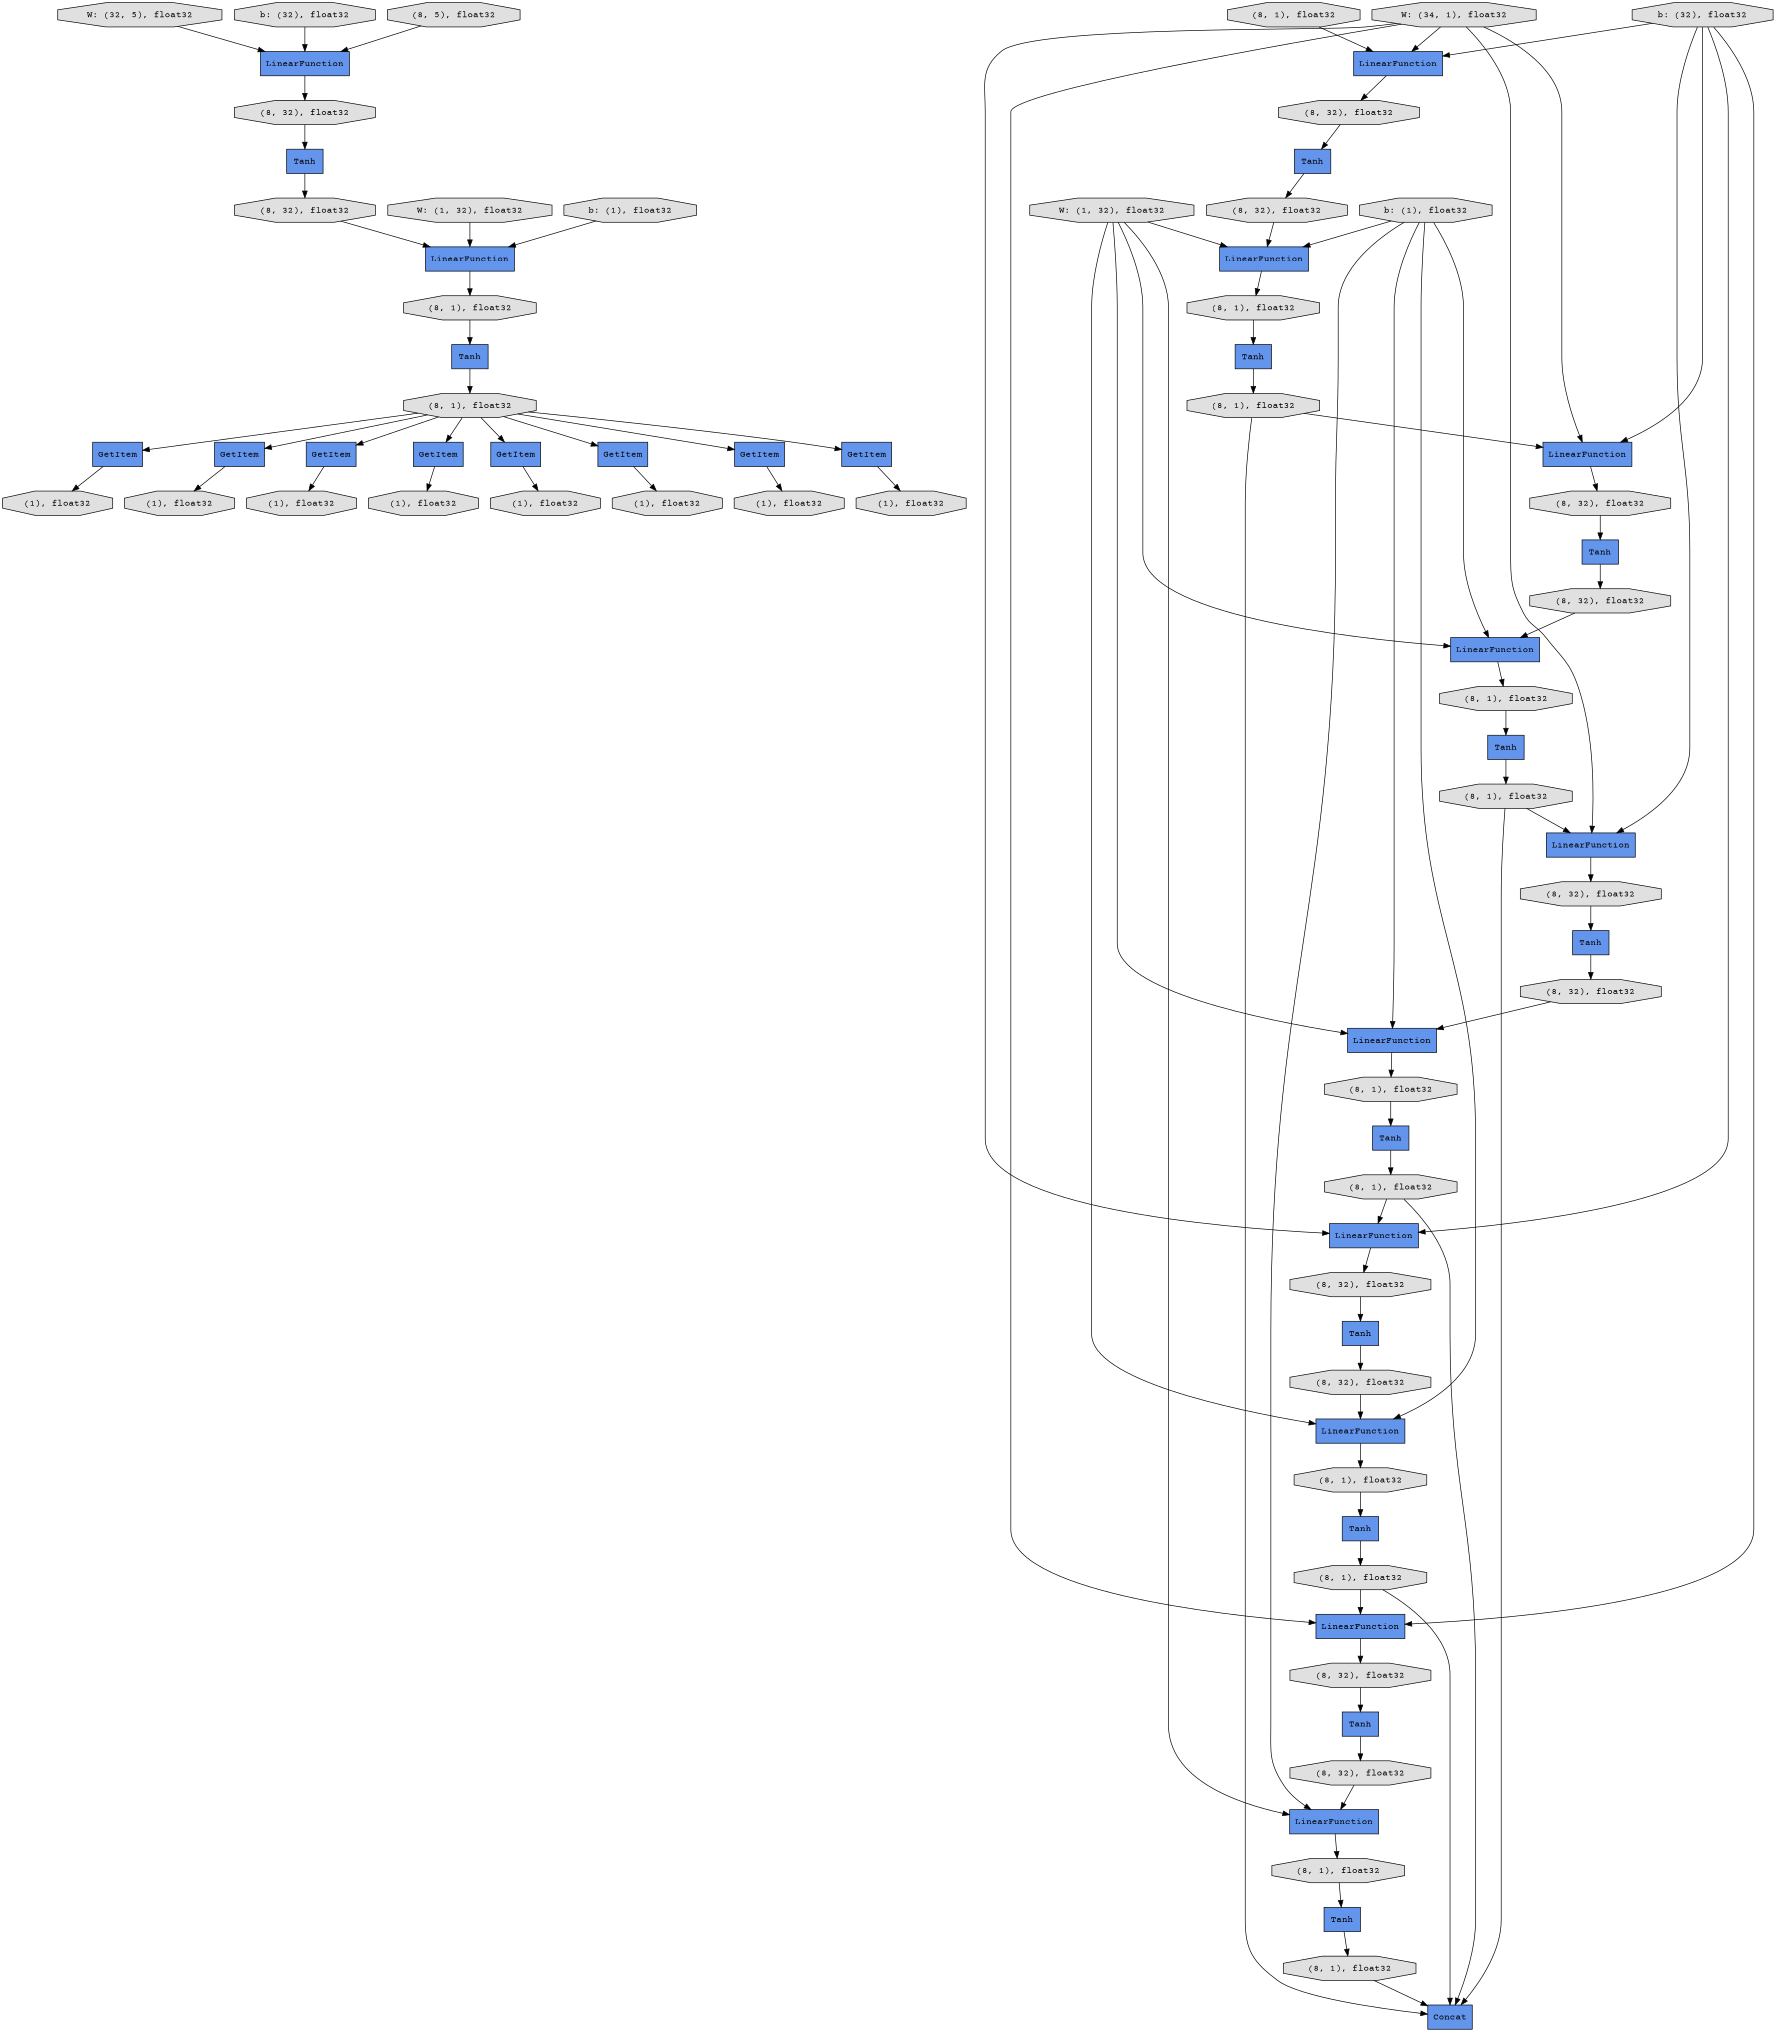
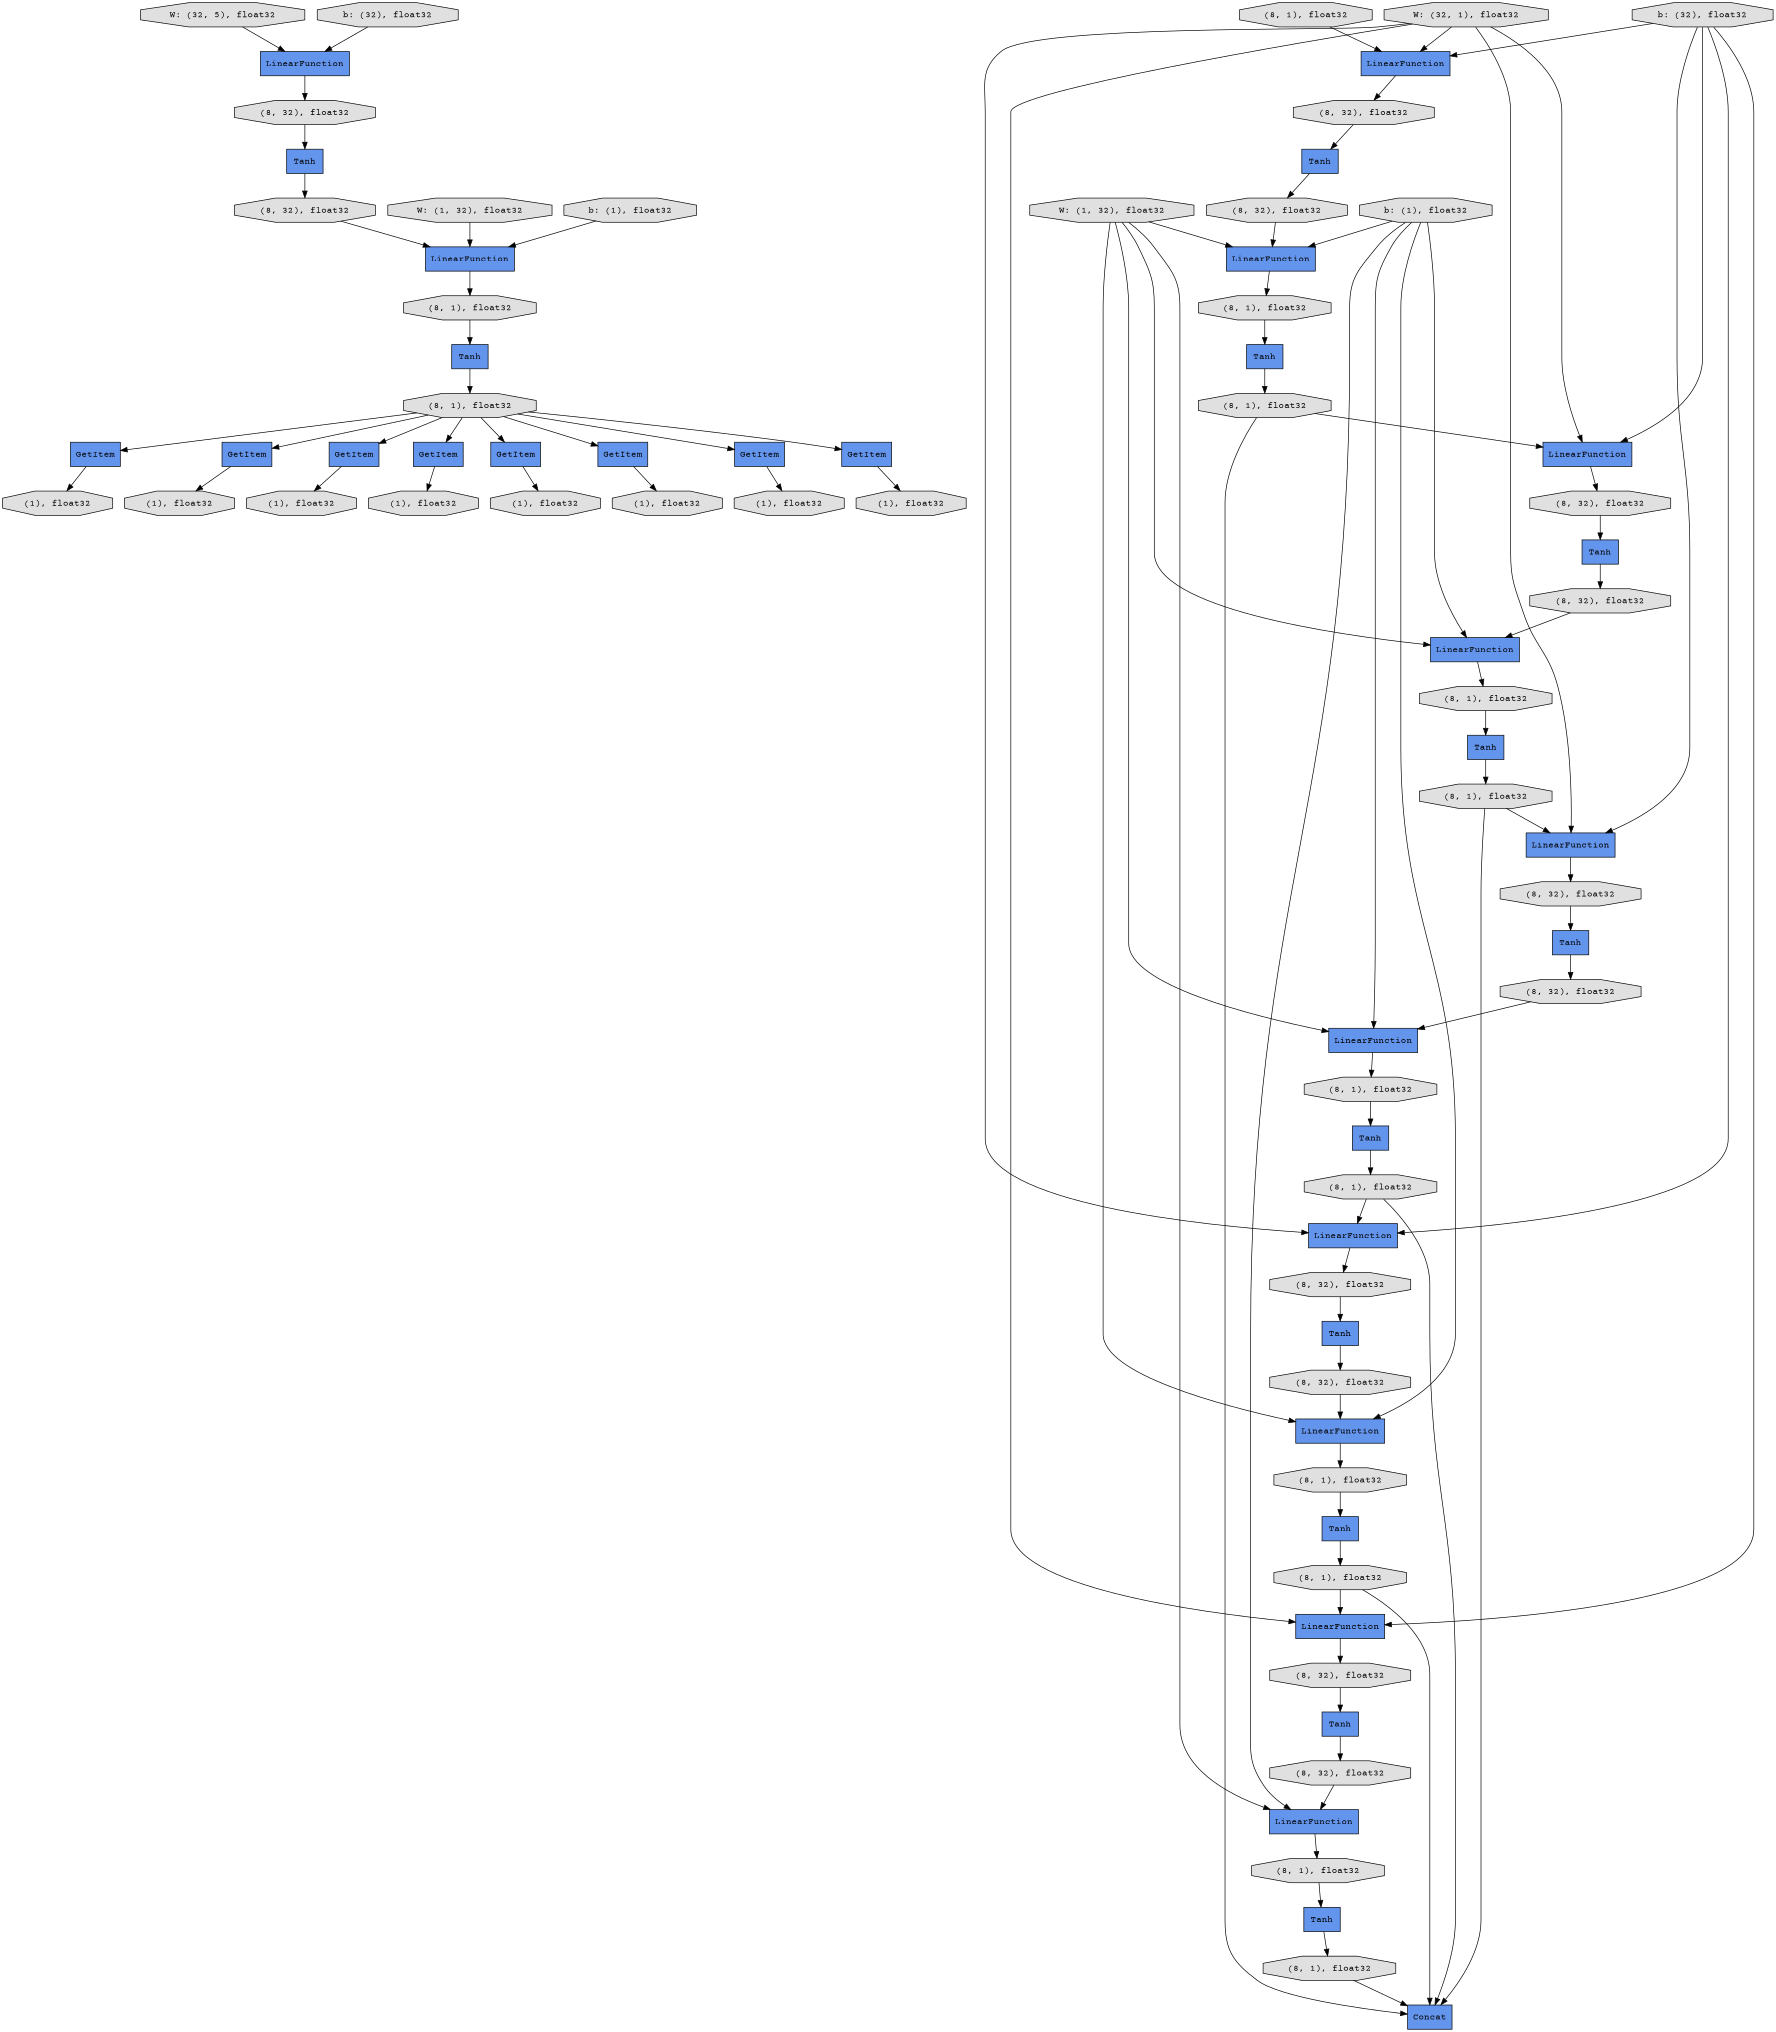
(454, 15) -> none
(1454, 15) -> (1466, 15)
